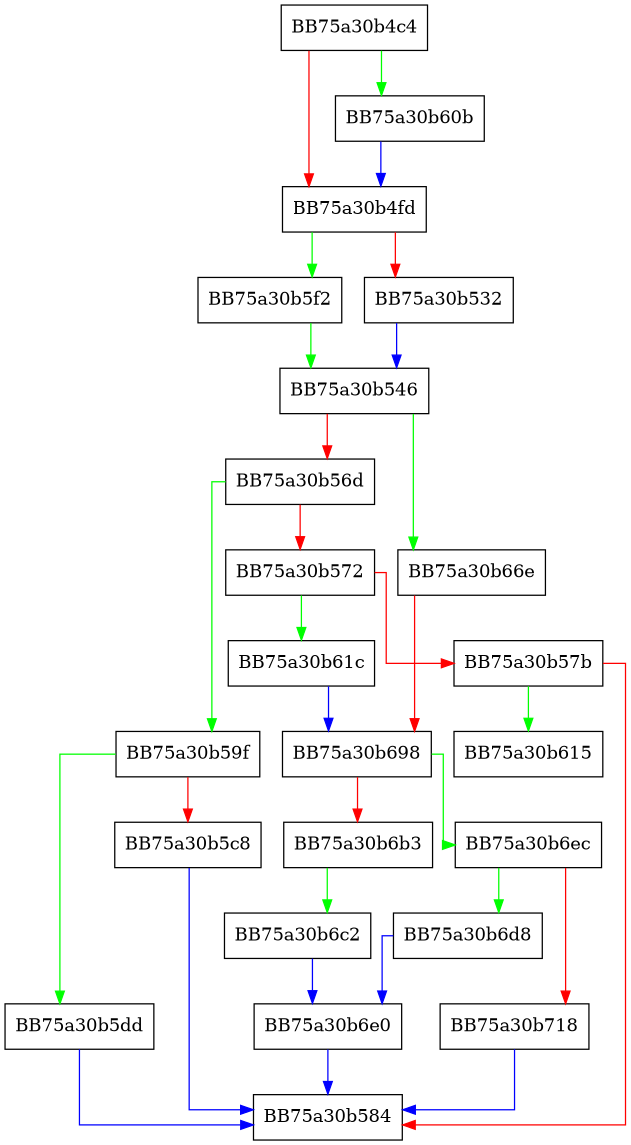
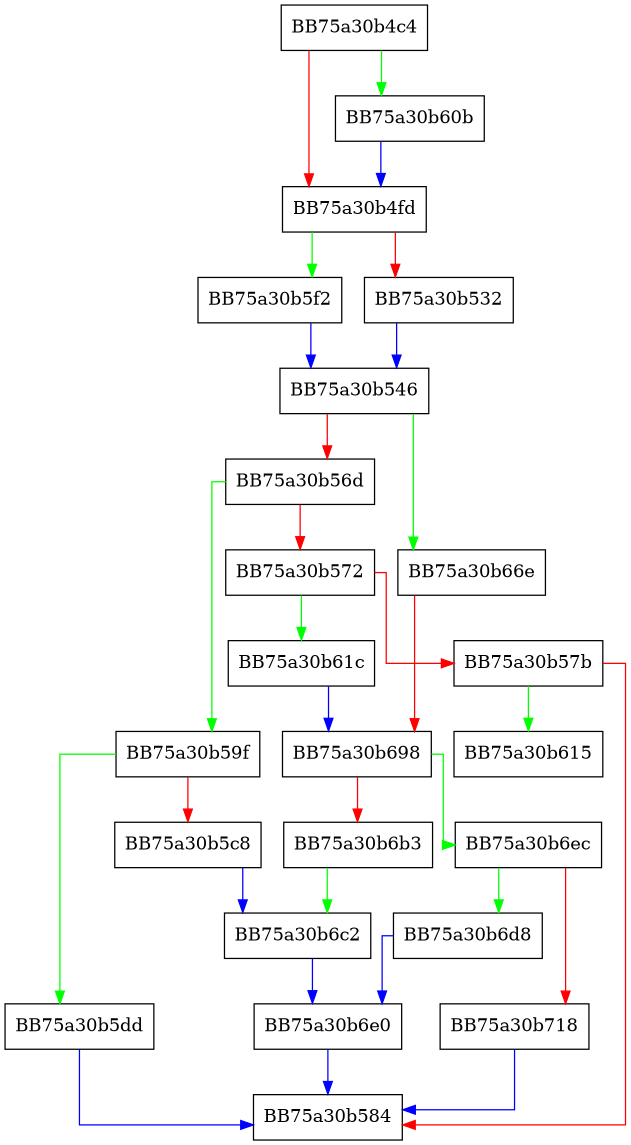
(311, 339) -> (311, 339)
(189, 1015) -> (243, 884)
